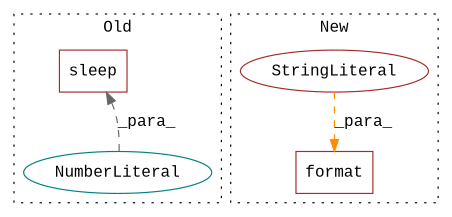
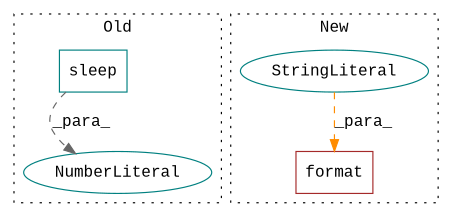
(93, 71) -> (93, 71)
(334, 71) -> (334, 71)
(118, 126) -> (50, 120)
